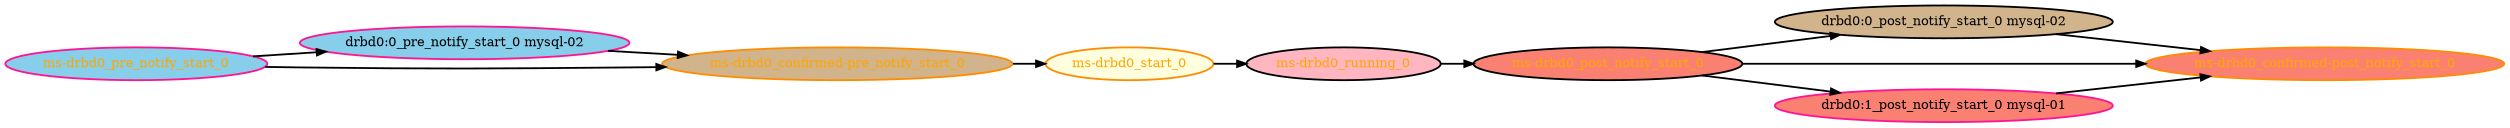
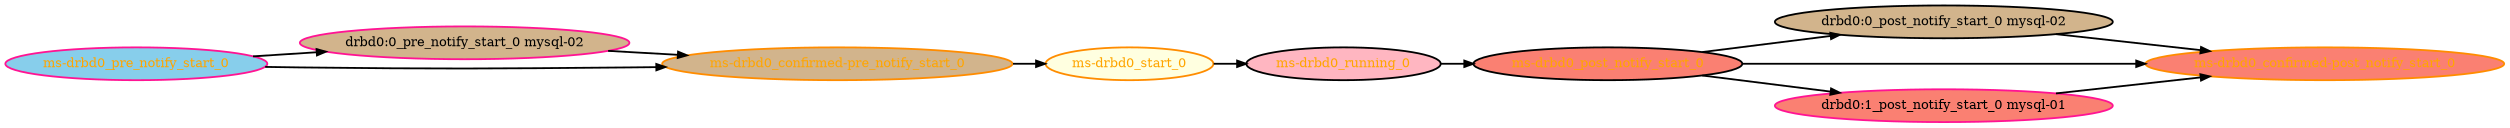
(465, 43) -> (465, 43)
